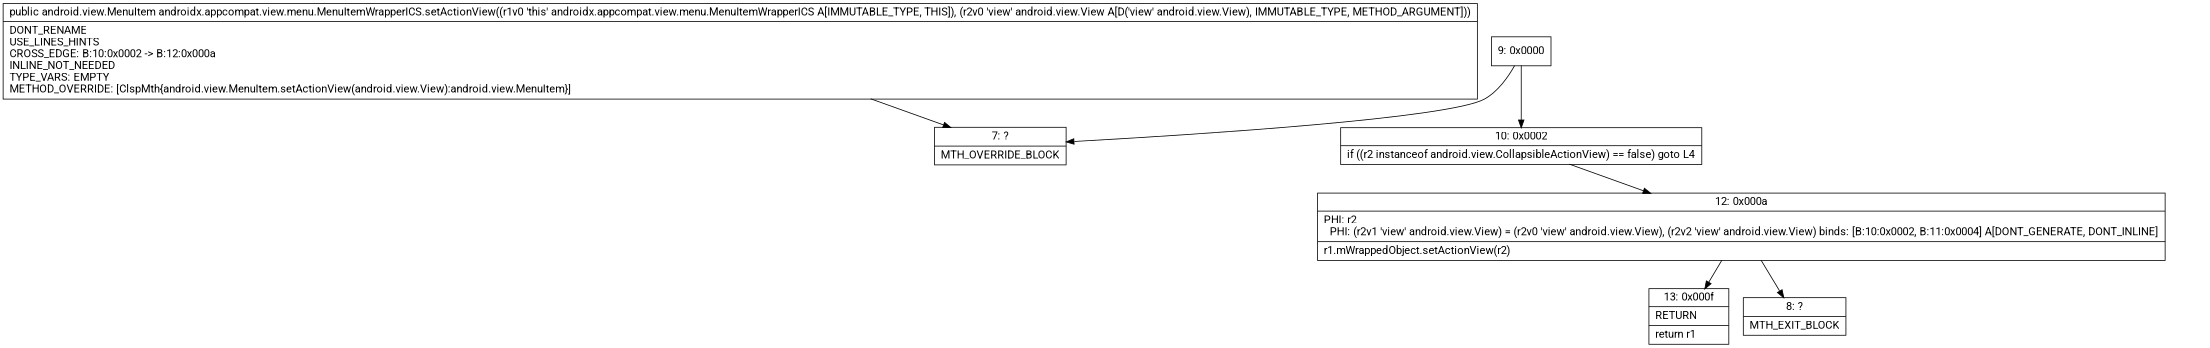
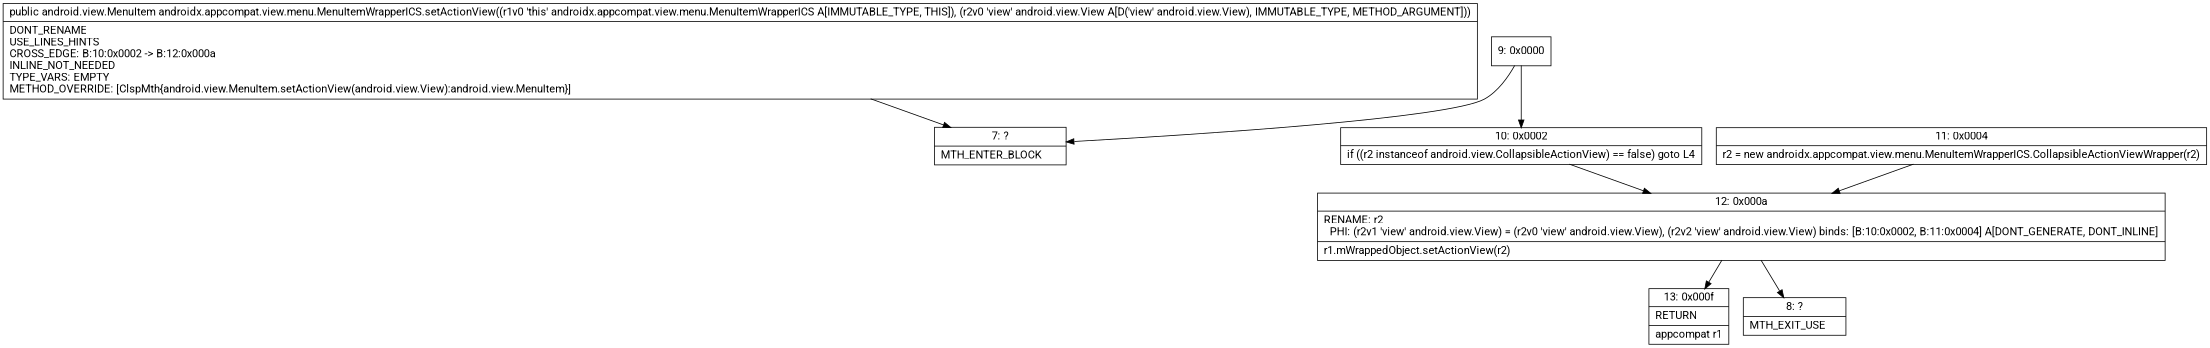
none -> (1961, 146)
(1000, 155) -> (992, 155)
(1342, 220) -> (1355, 220)
(1795, 325) -> (1788, 325)
(1676, 334) -> (1689, 334)
